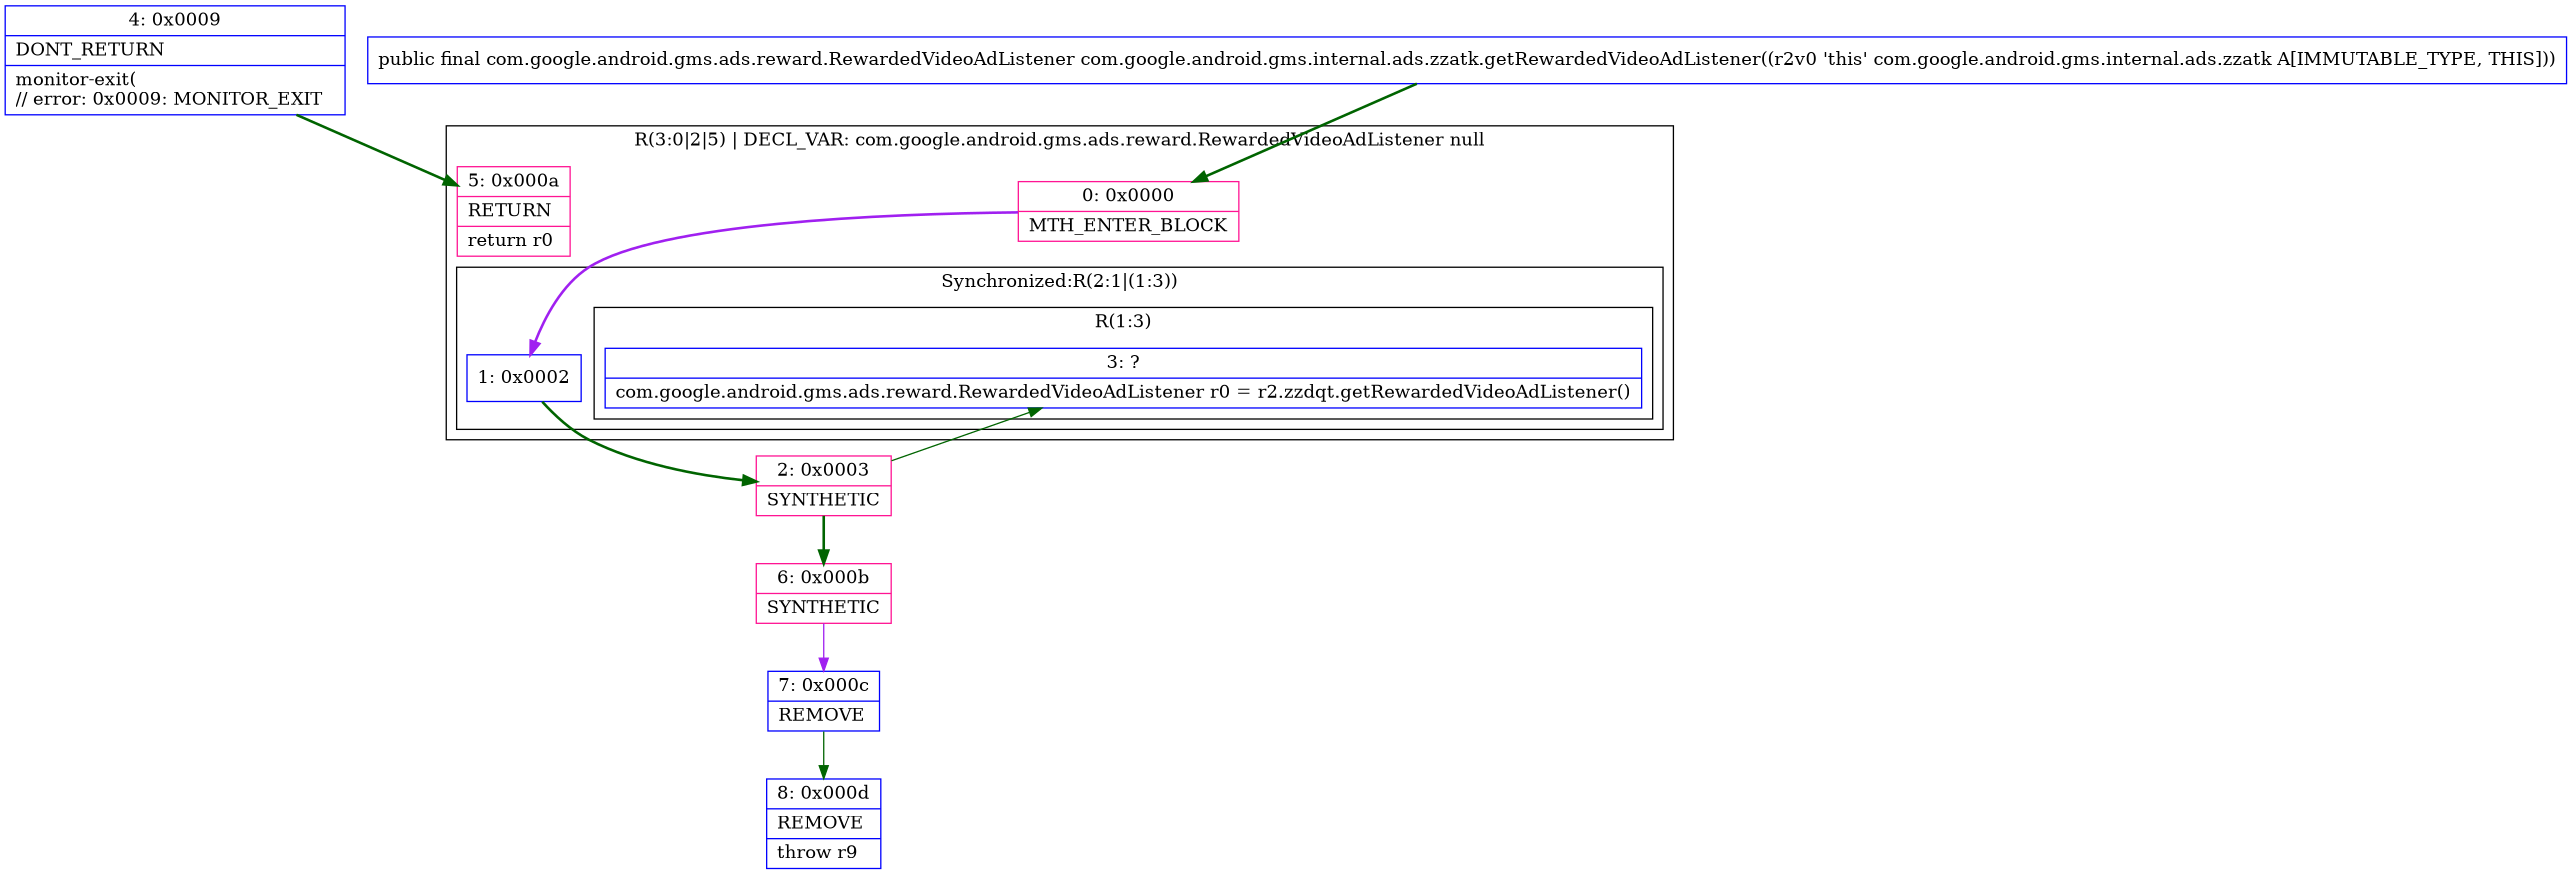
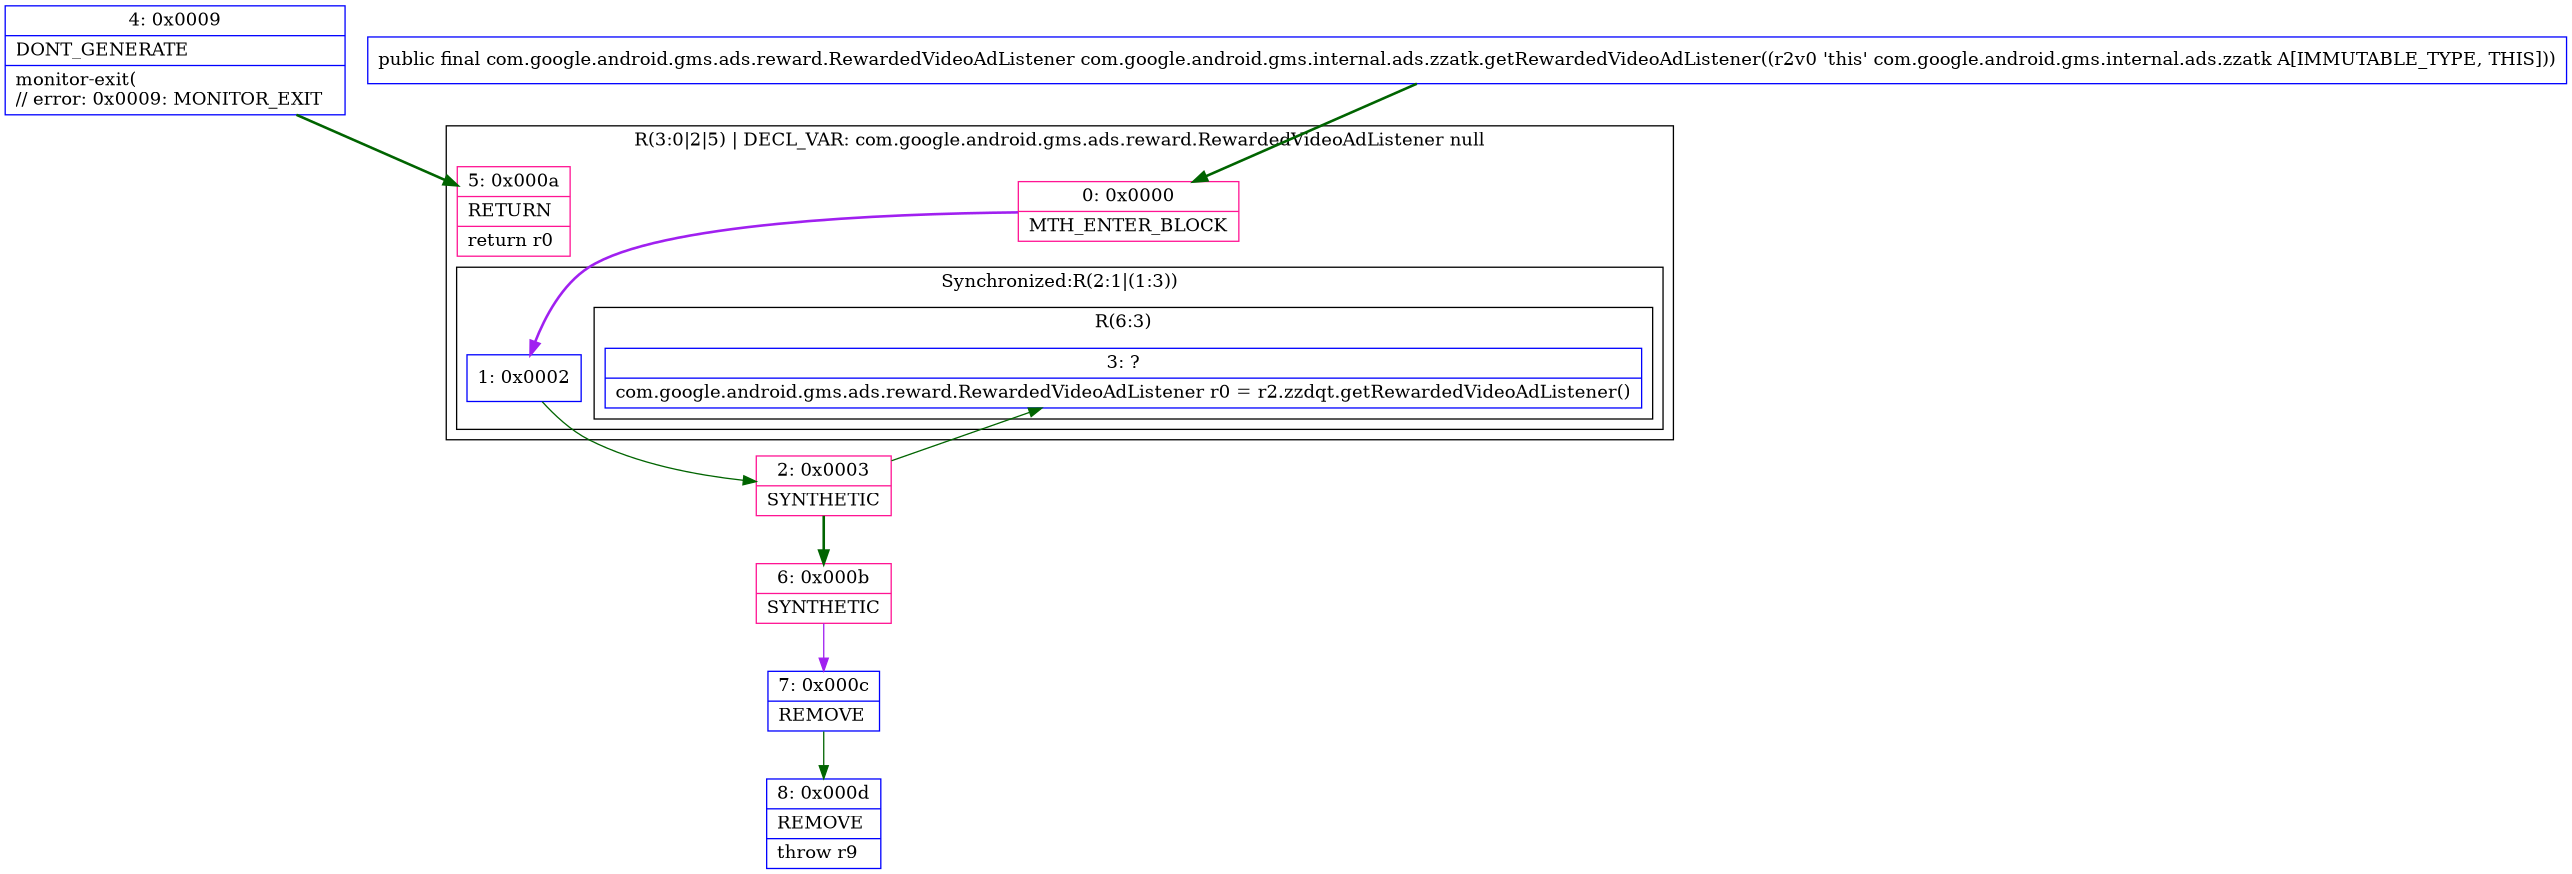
(90, 50) -> (102, 50)
(1123, 322) -> (1123, 322)
(635, 458) -> (635, 458)
